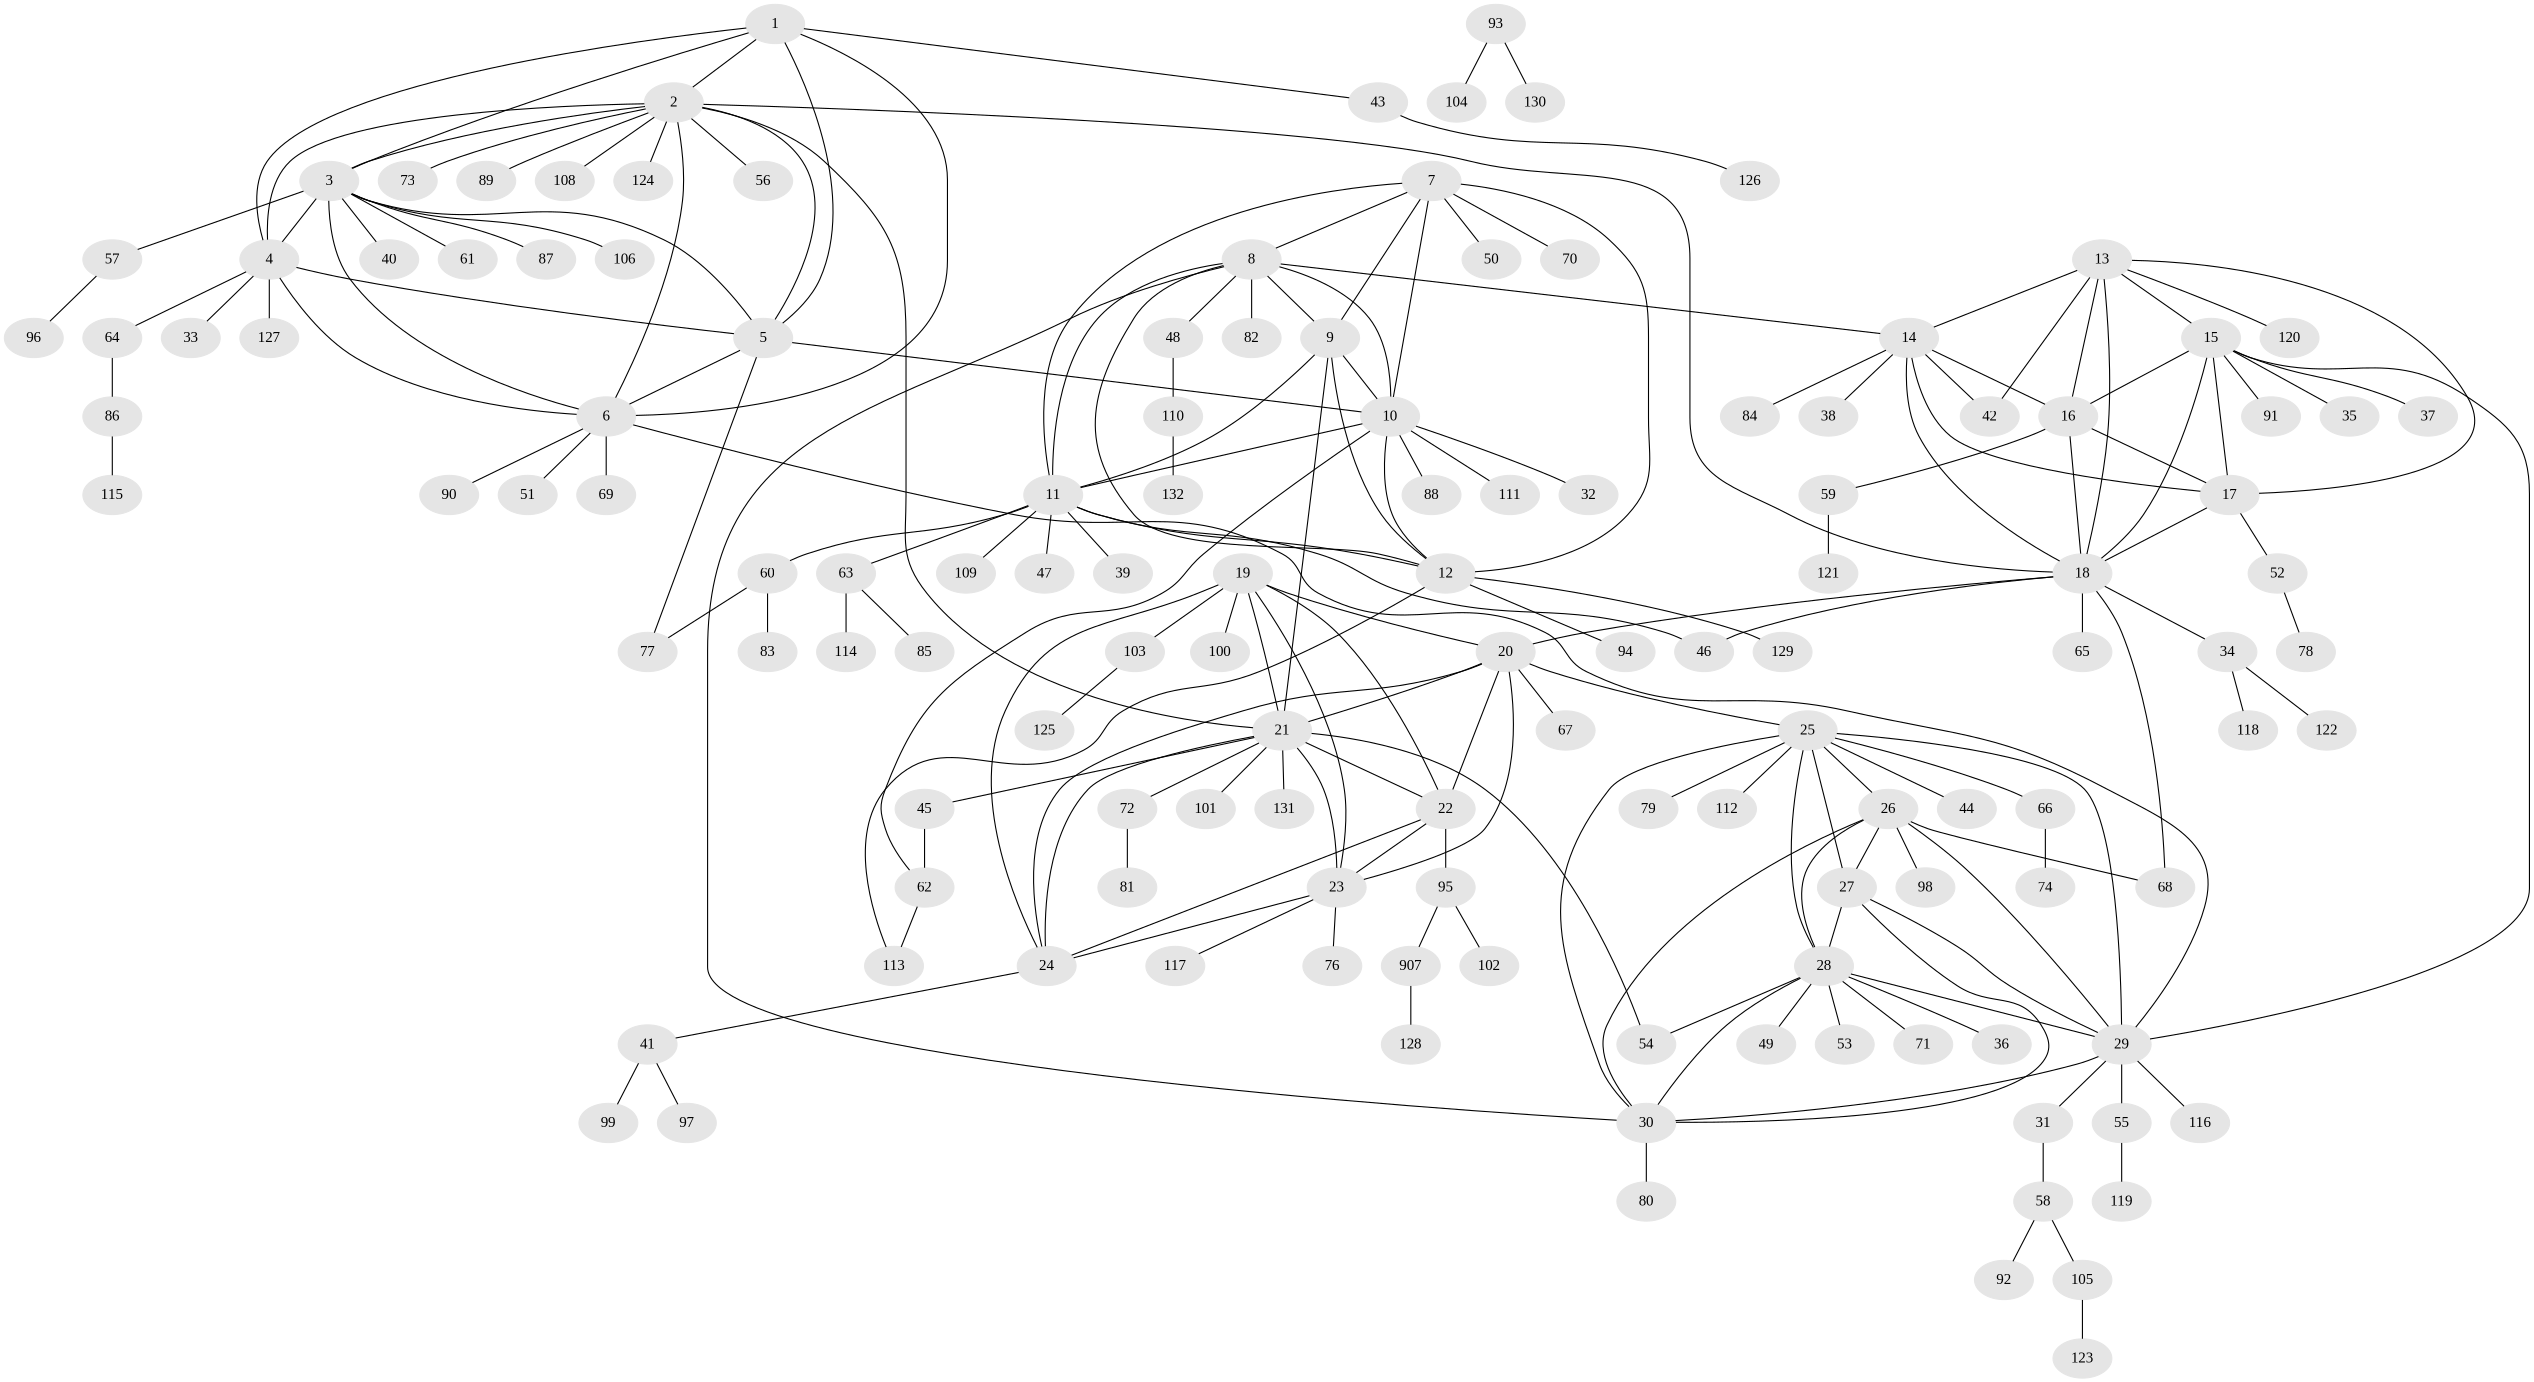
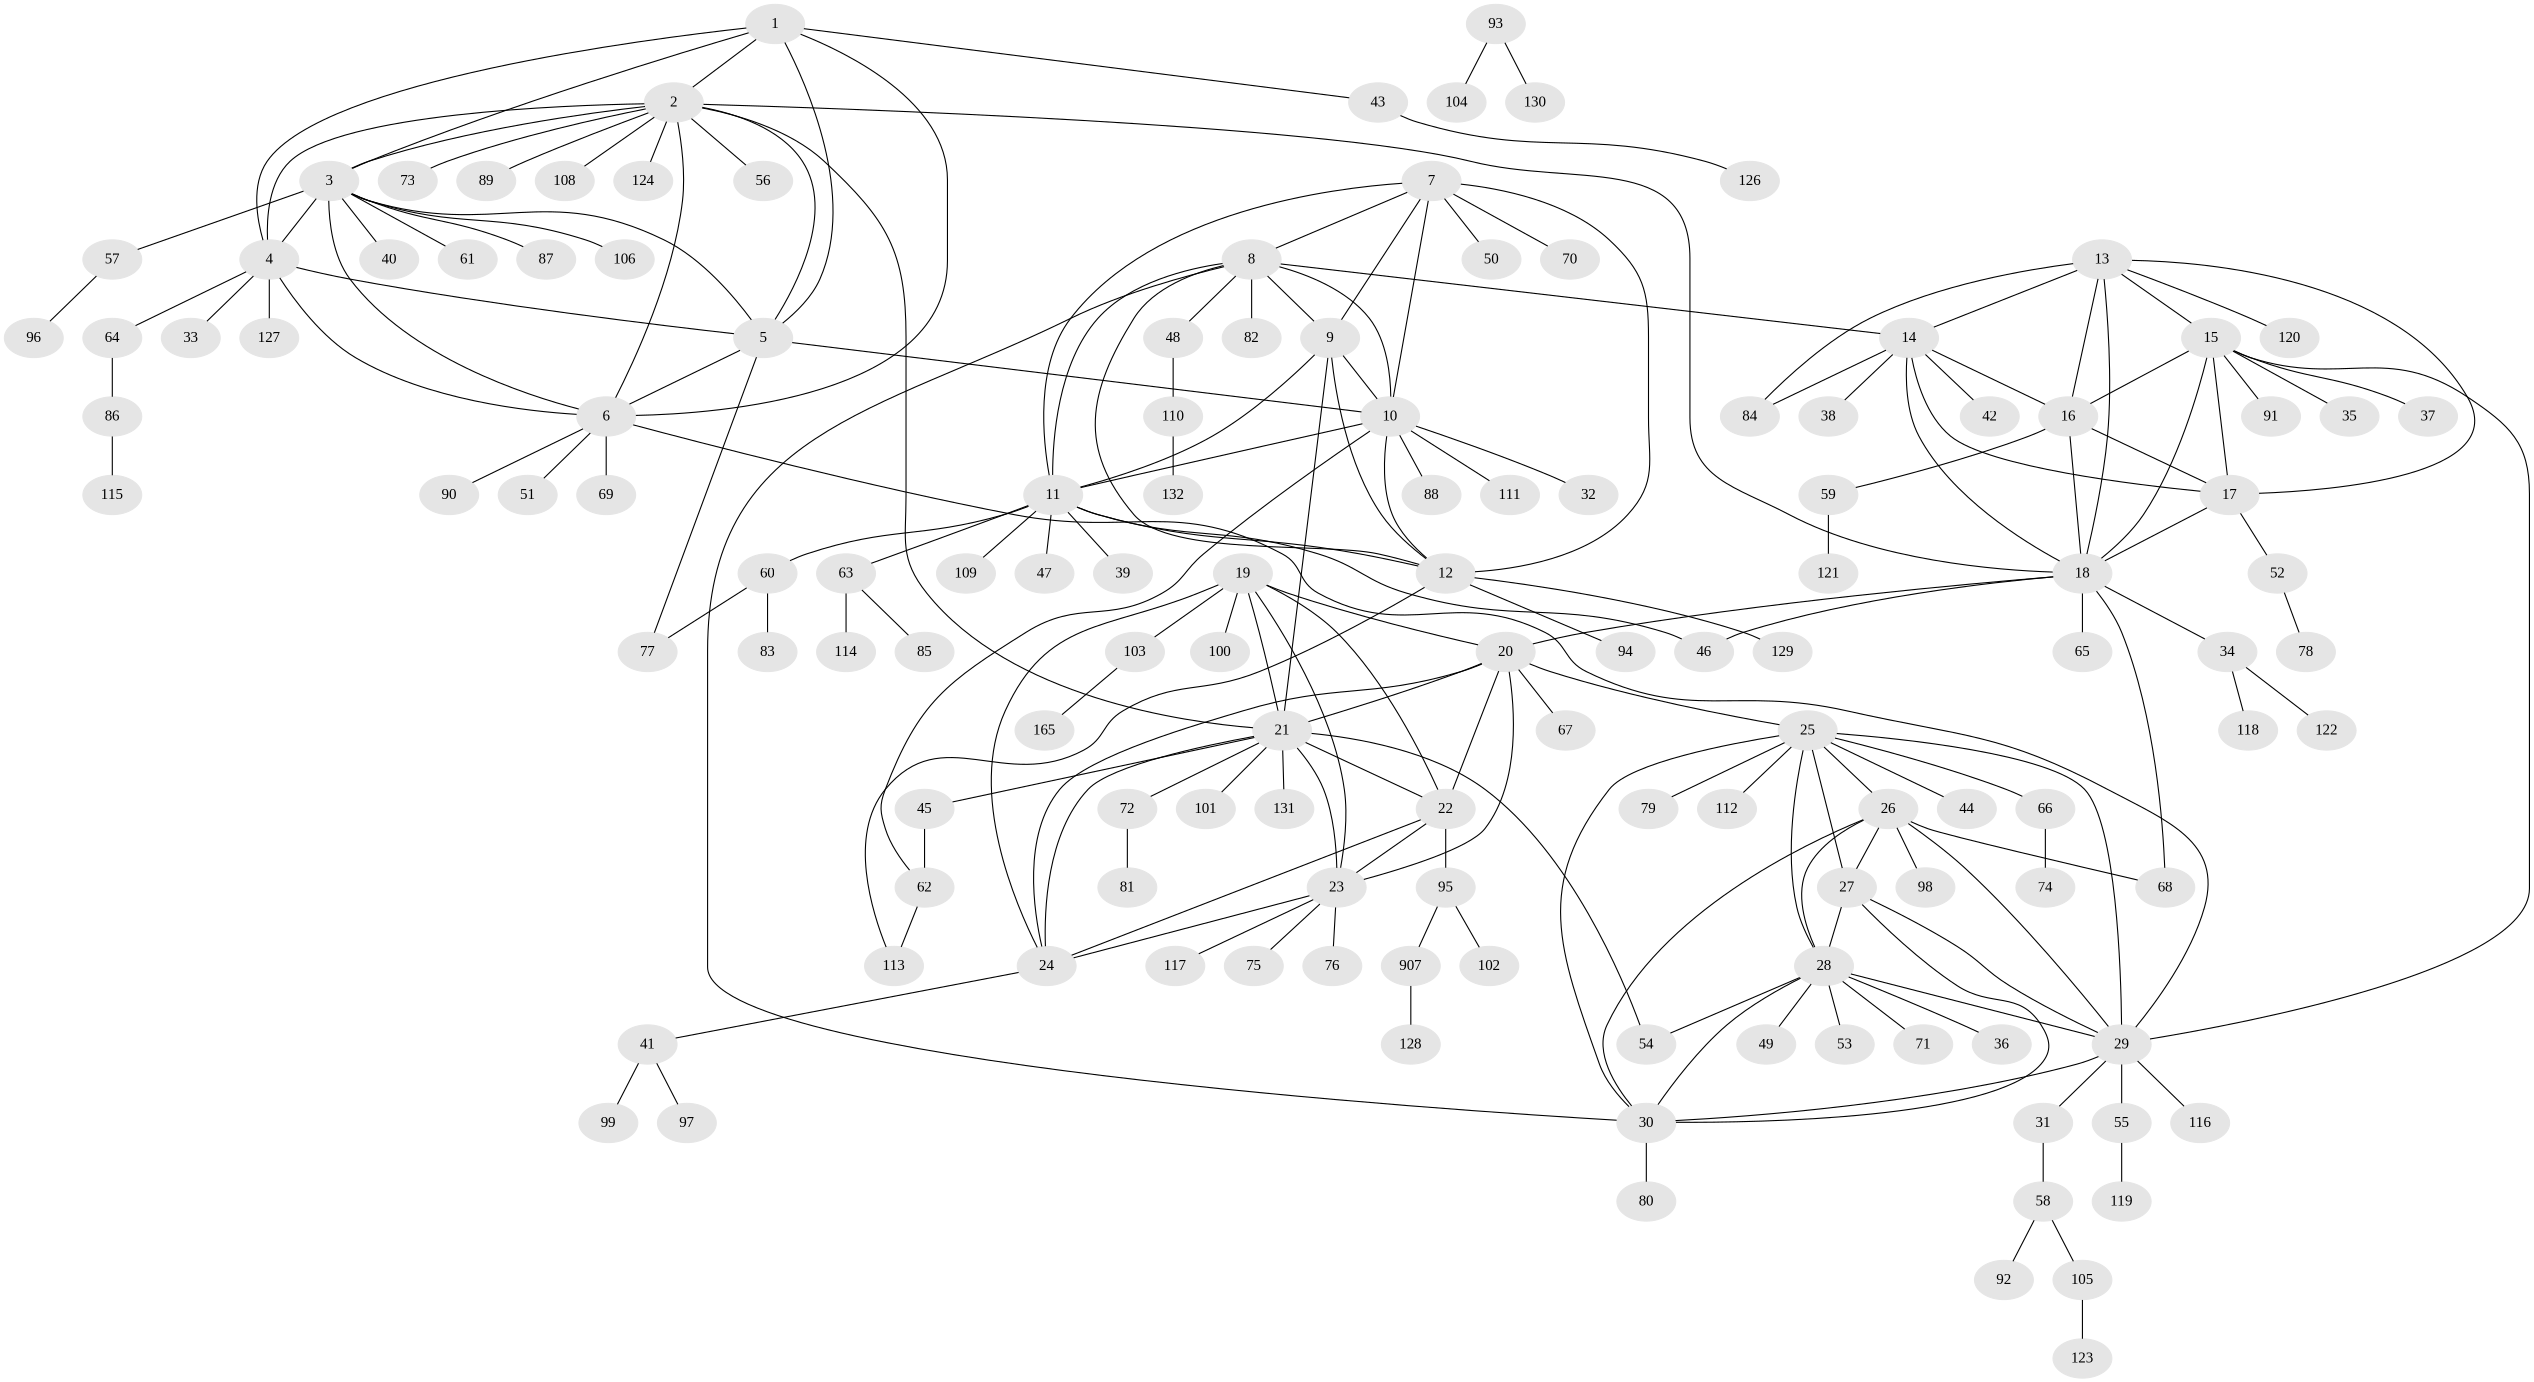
(2046, 338) -> (1906, 303)
(1044, 730) -> (1044, 730)
none -> (1254, 966)
